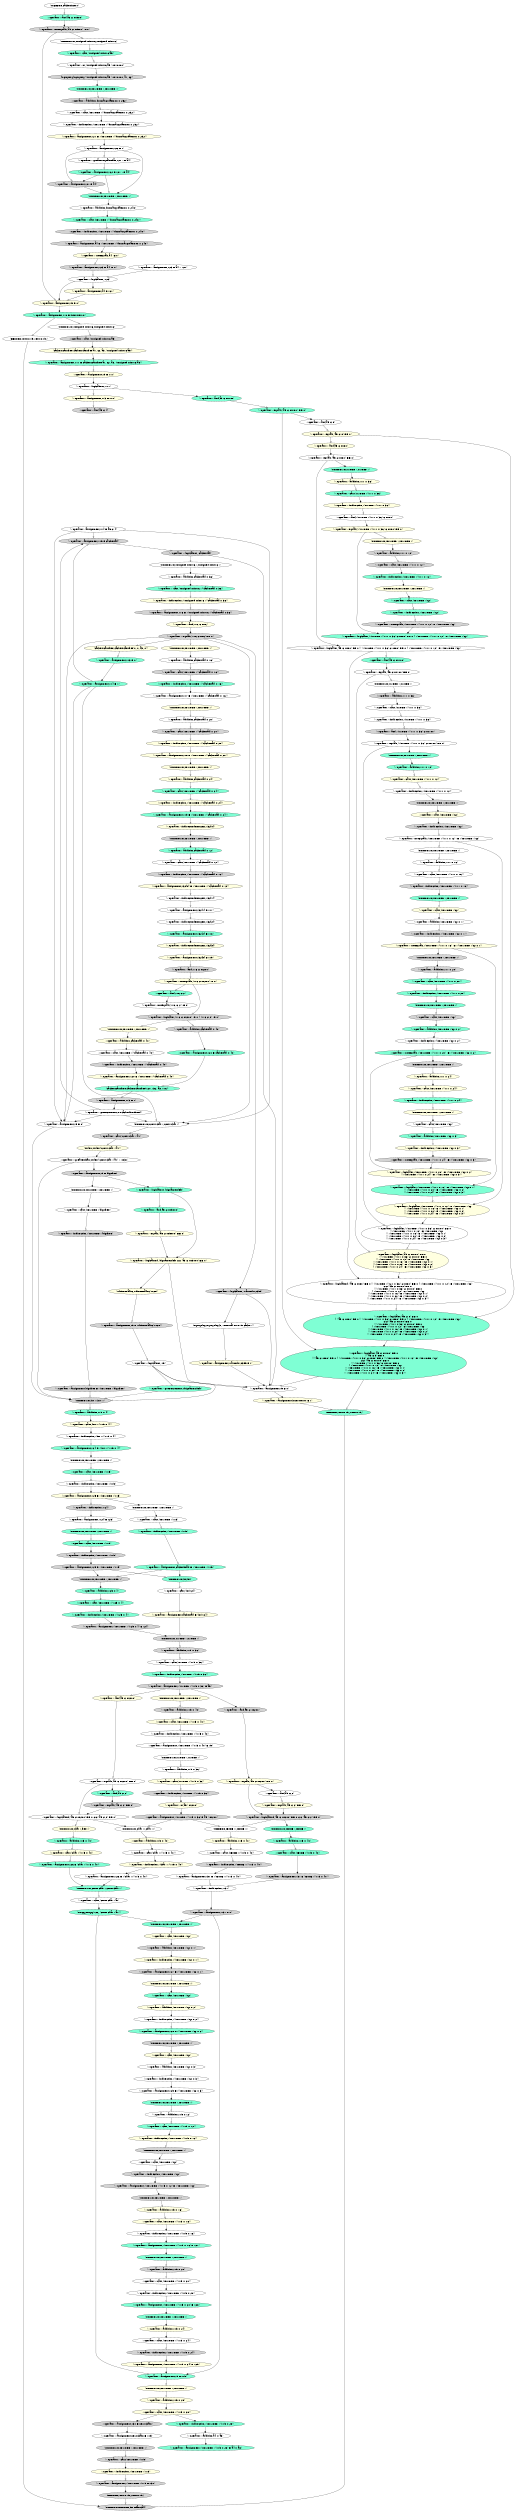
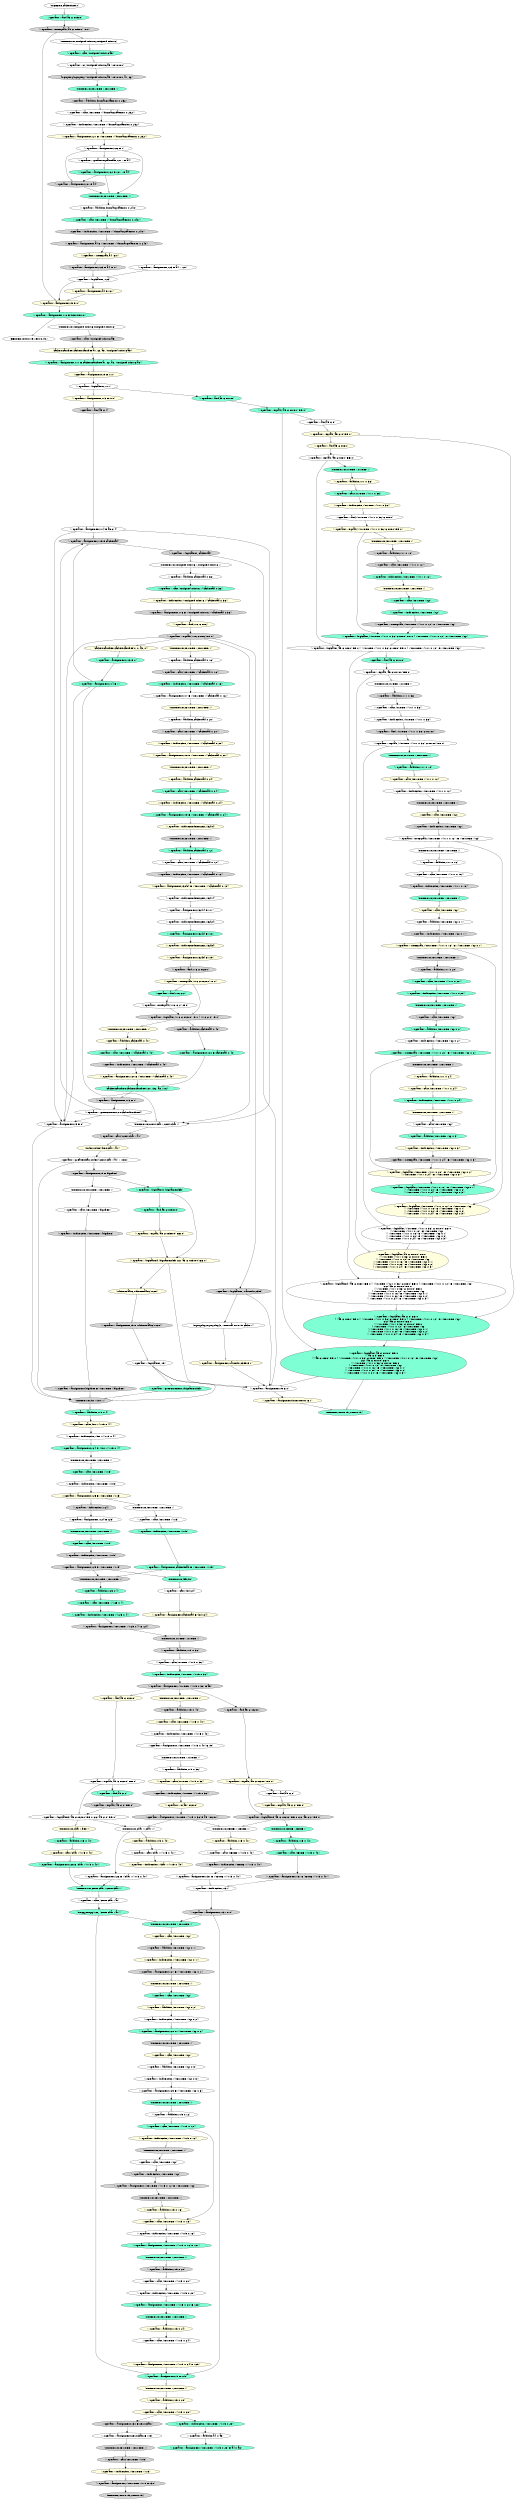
(301, 416) -> (301, 416)
none -> (93, 469)
(126, 1053) -> (126, 1053)
(103, 1148) -> (103, 1148)
(180, 1579) -> (180, 1579)
(231, 1829) -> (231, 1829)
(137, 1870) -> (117, 1849)
(170, 2131) -> (214, 2173)
(166, 2353) -> none
(126, 2507) -> none
